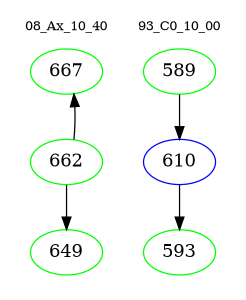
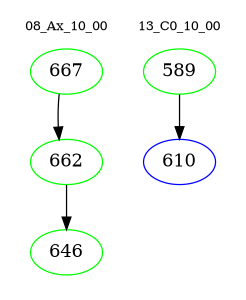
(67, 27) -> (67, 27)
(180, 27) -> (180, 27)
(75, 123) -> (58, 110)
(67, 252) -> (67, 252)
(180, 252) -> none
